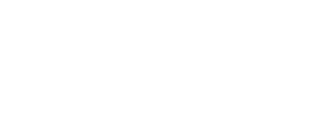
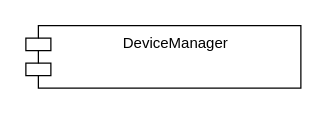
none -> (163, 57)
